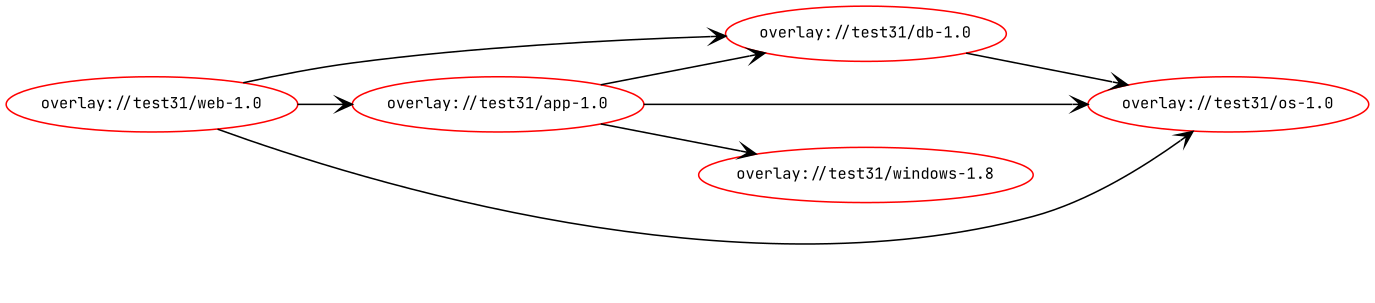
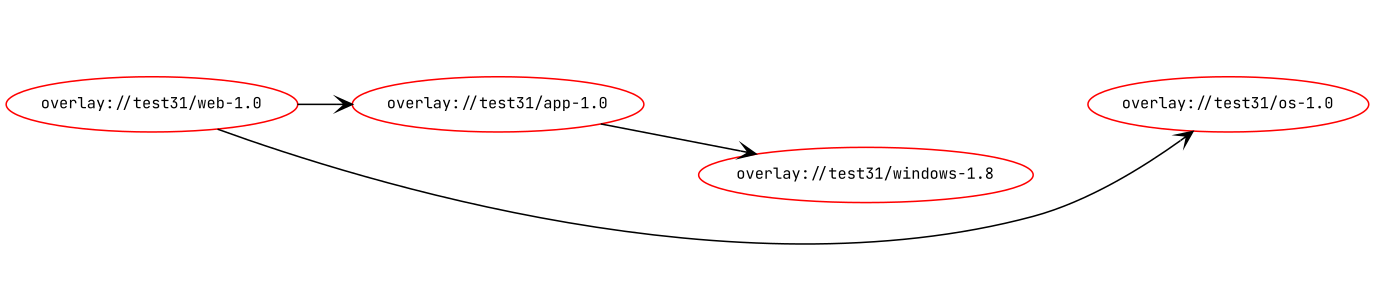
(866, 34) -> none
(858, 104) -> none
